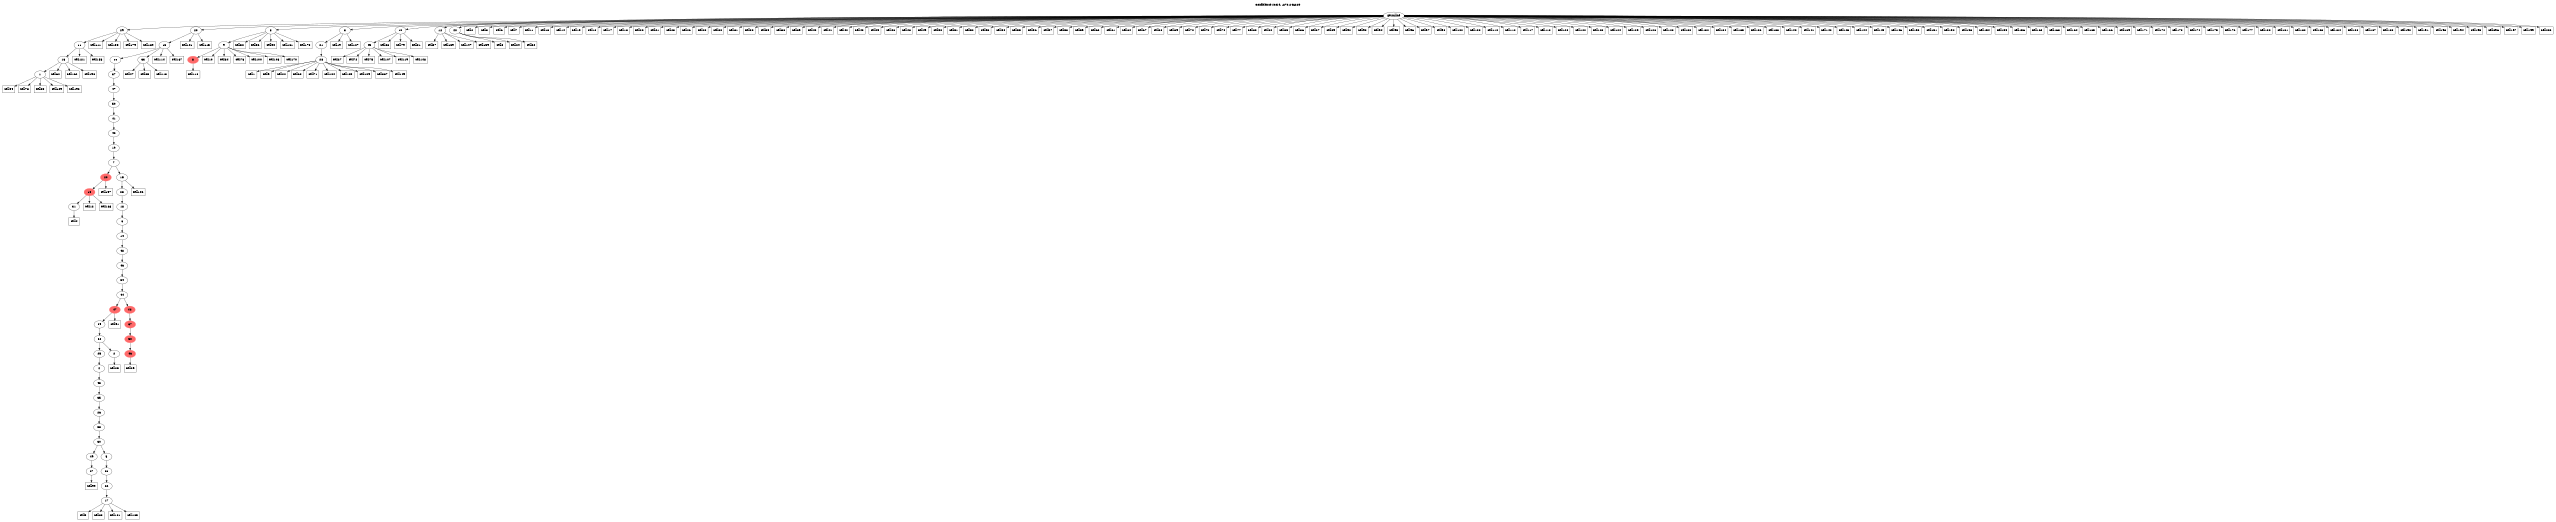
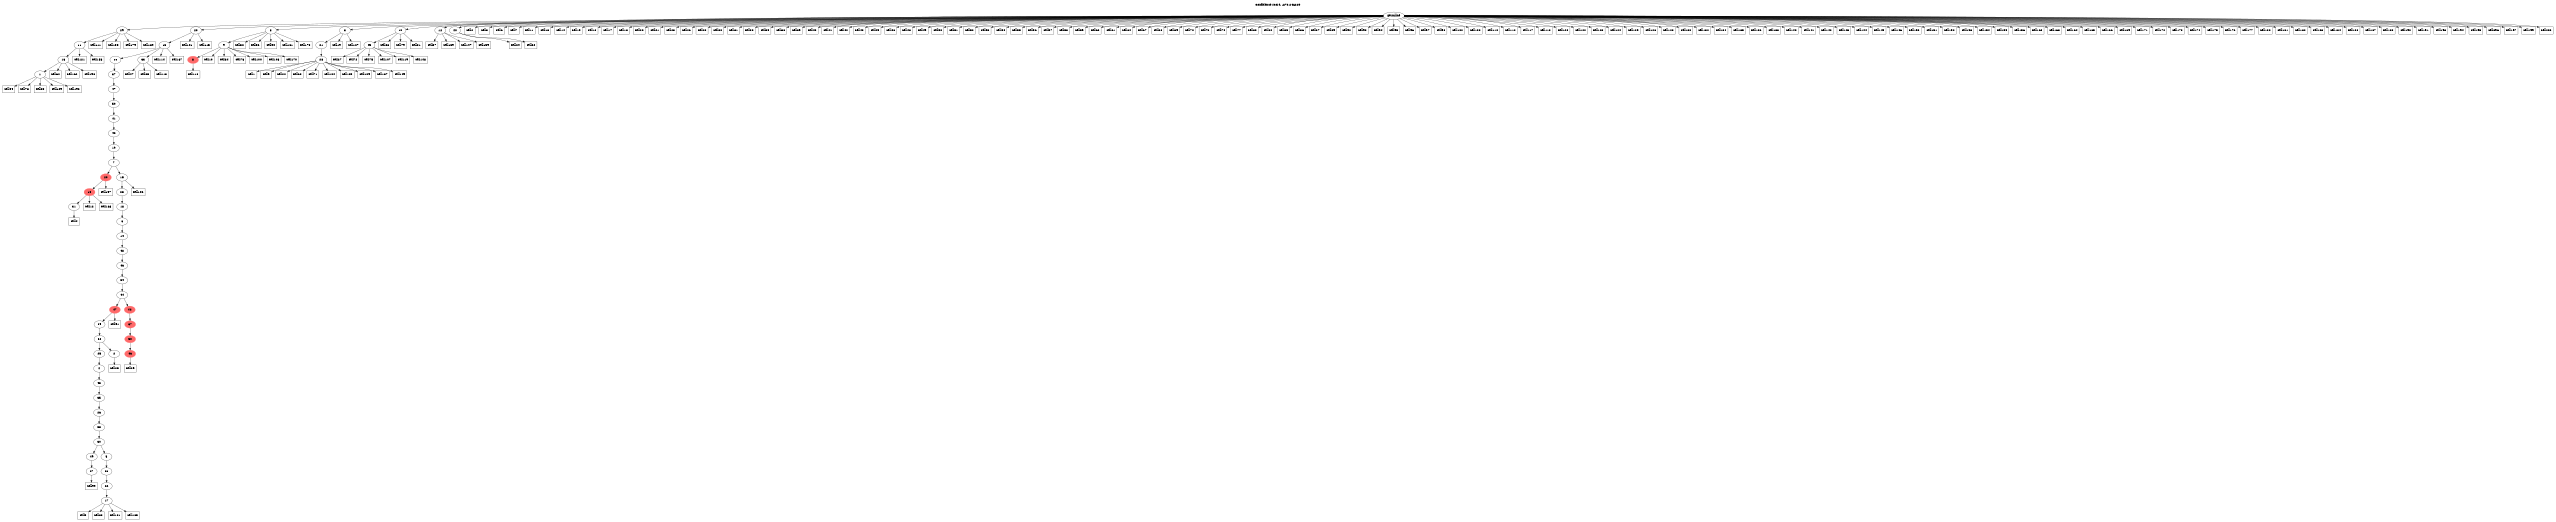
(500, 45) -> none
(382, 75) -> (382, 75)
